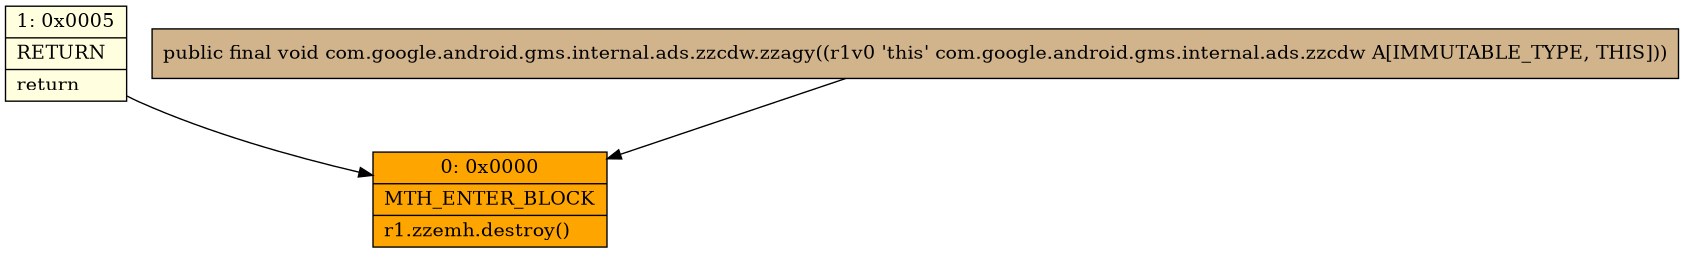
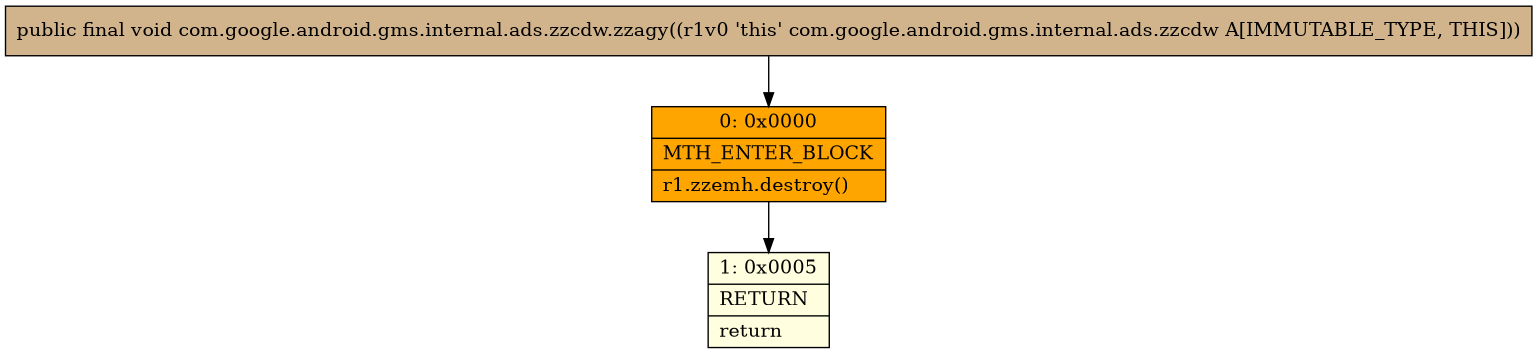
(241, 140) -> (769, 220)
